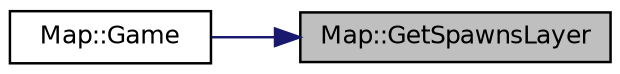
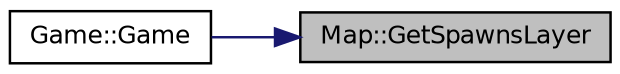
(110, 37) -> (110, 37)
